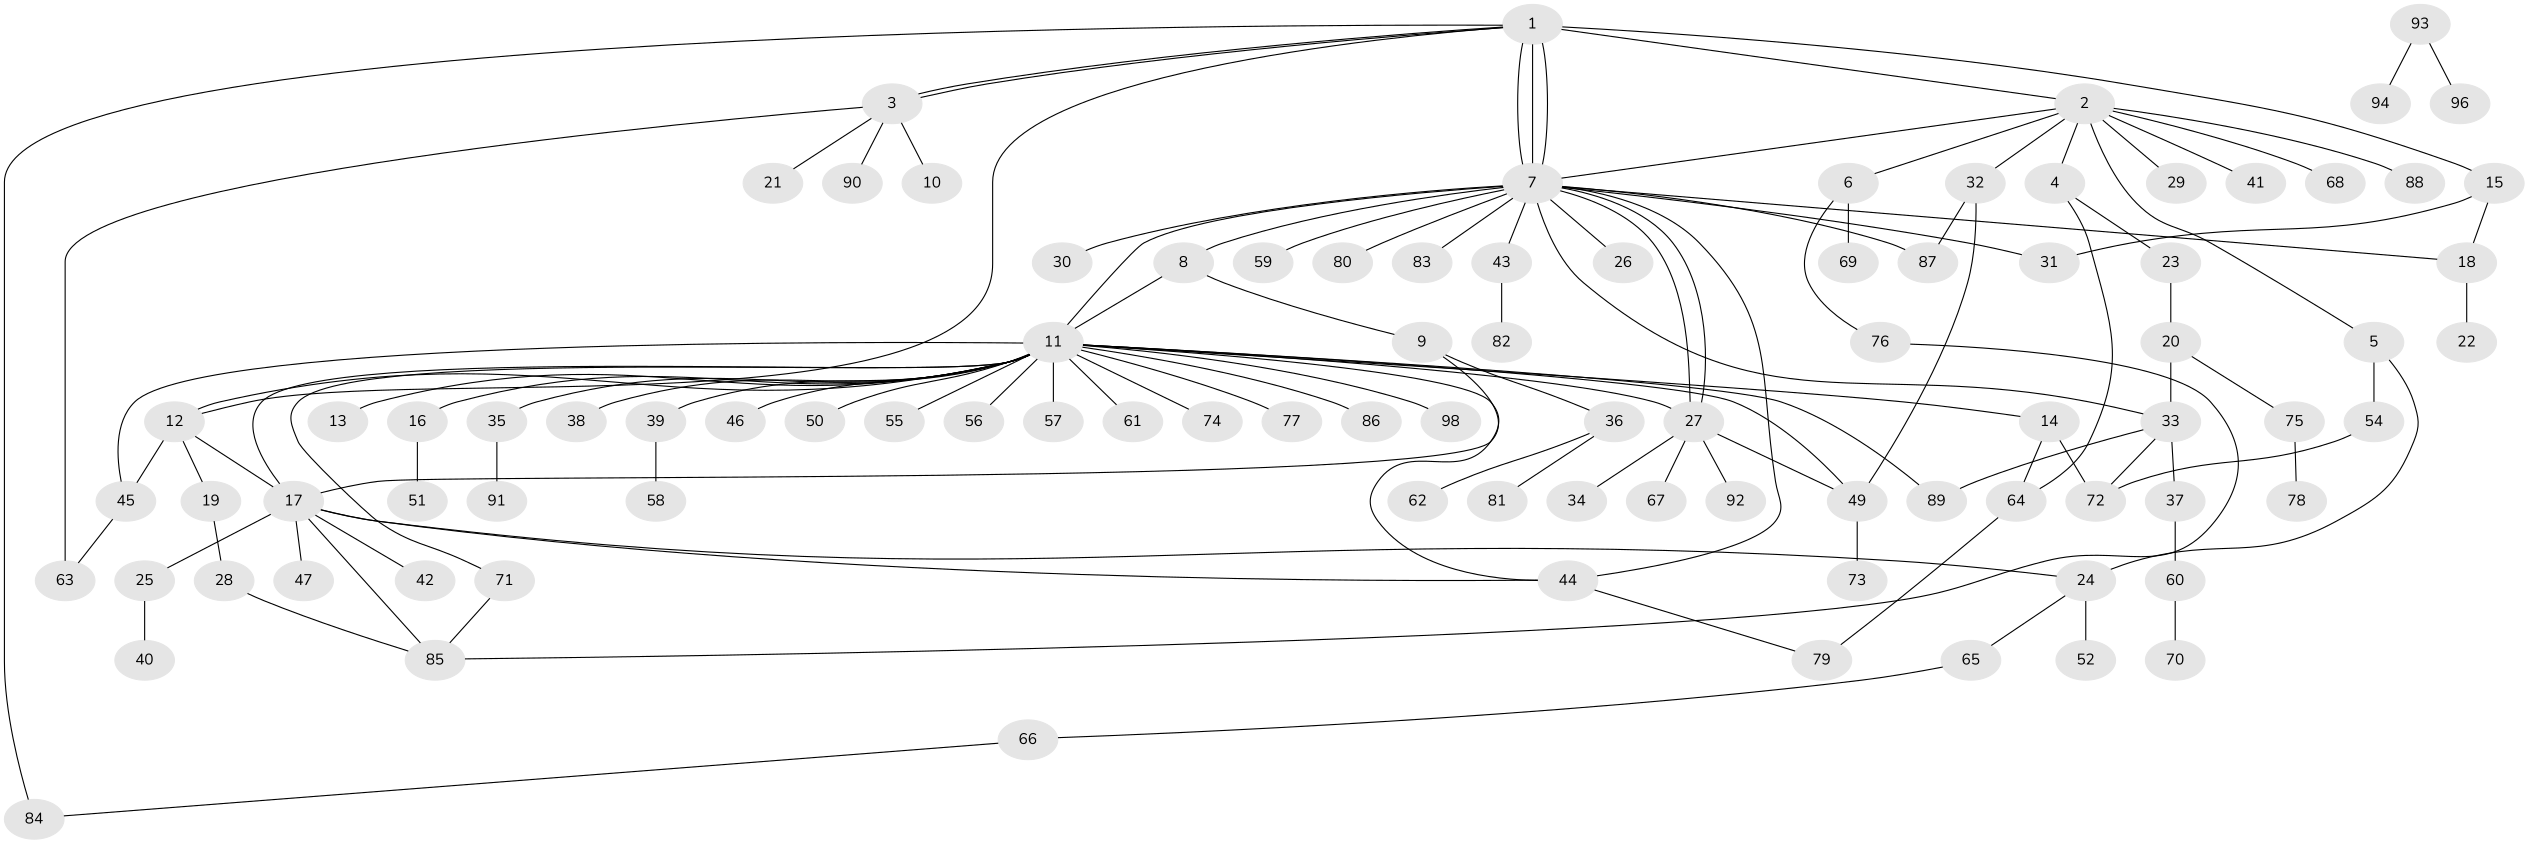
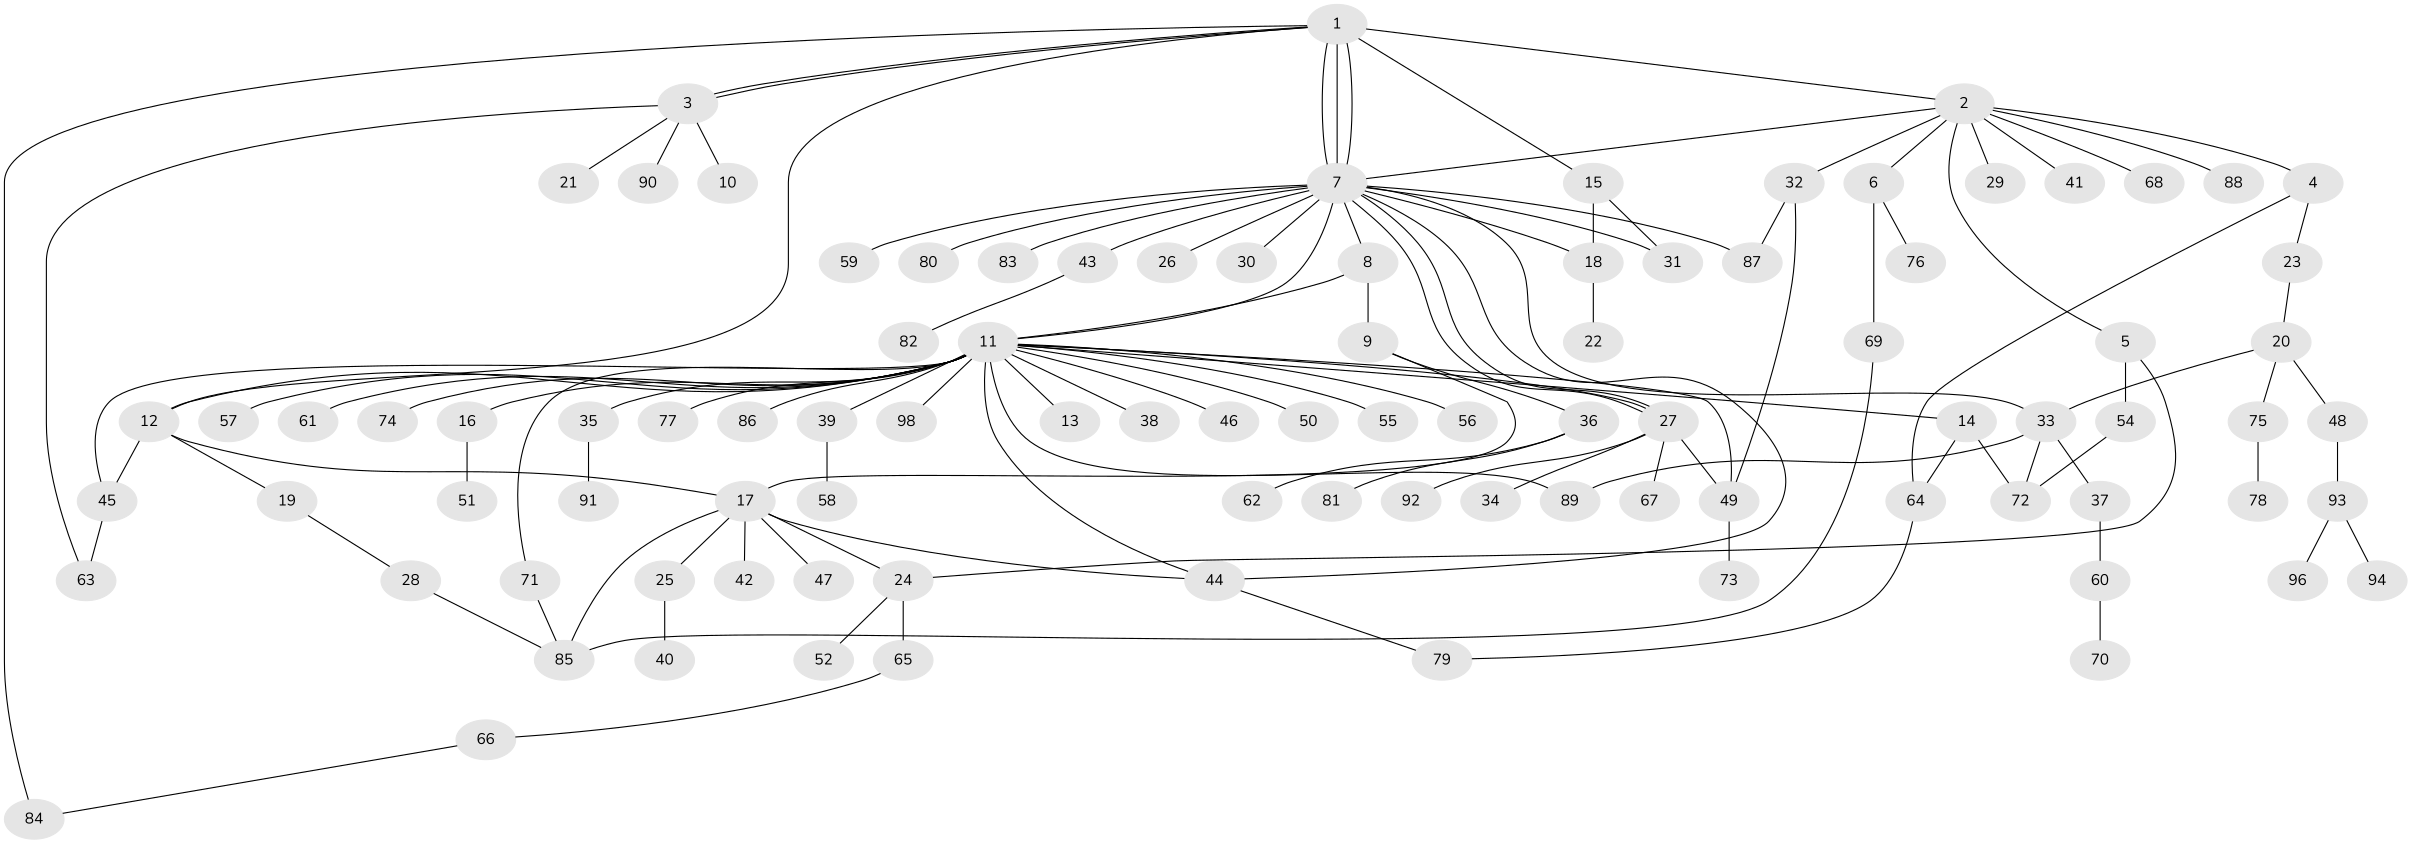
(599, 367) -> none
none -> (2338, 422)
(1570, 628) -> (1314, 639)
